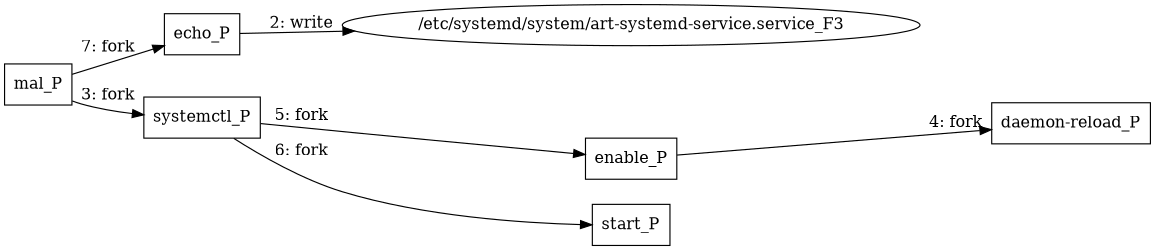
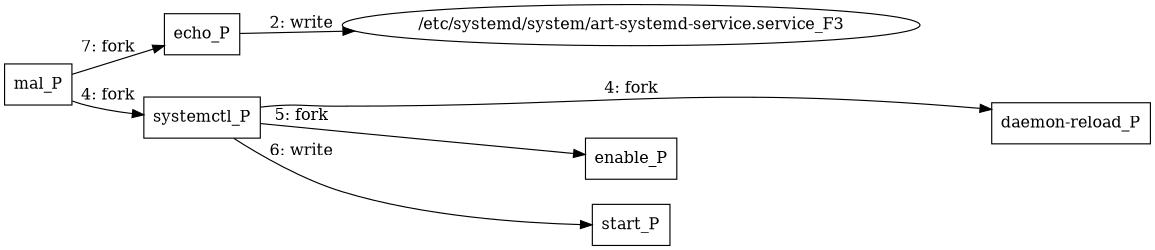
(108, 95) -> (108, 95)
(828, 143) -> (620, 100)
(301, 151) -> (301, 151)
